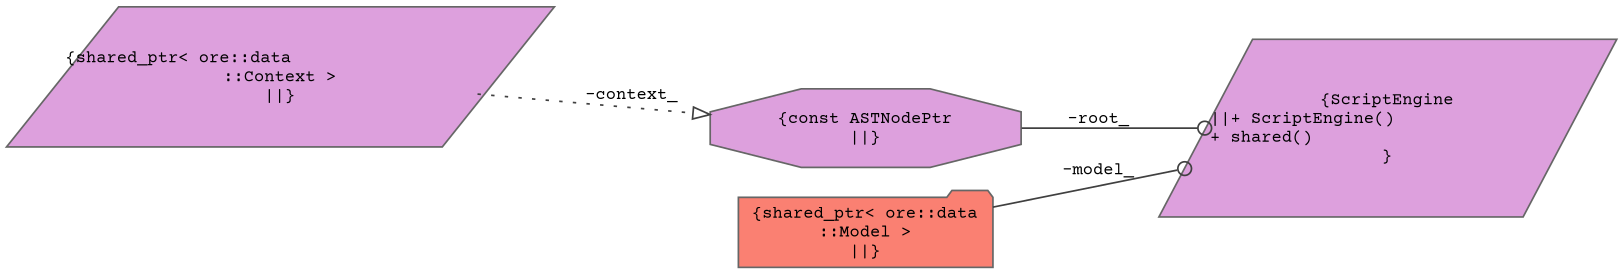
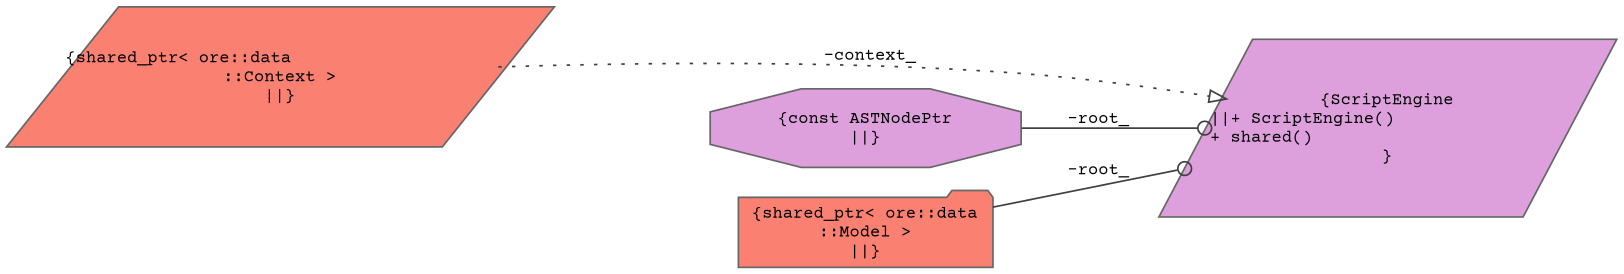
(280, 77) -> (280, 77)
(585, 104) -> (854, 65)
(1094, 170) -> (1094, 170)
